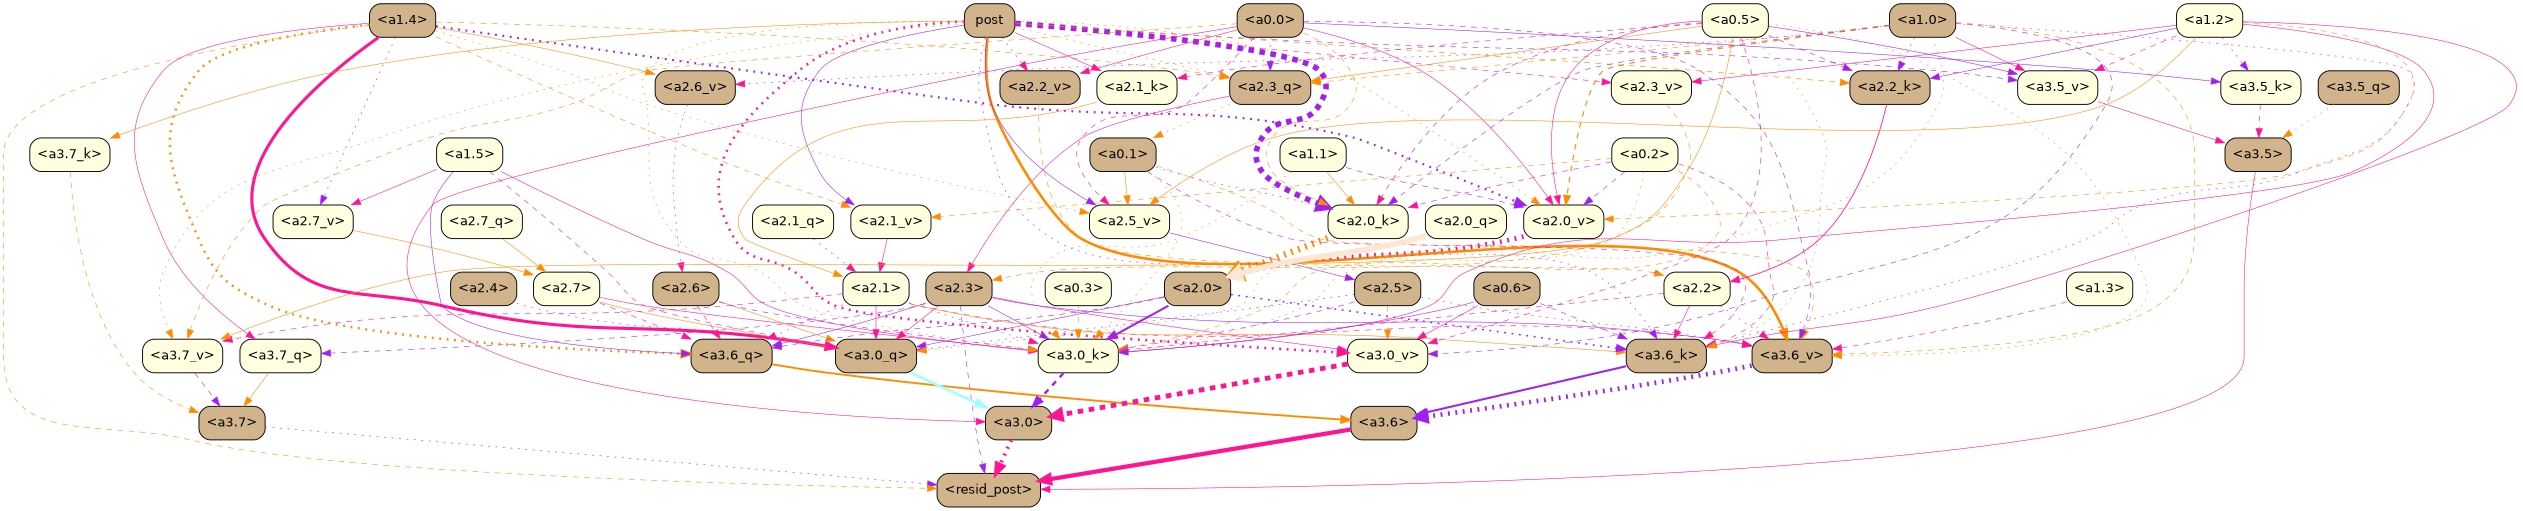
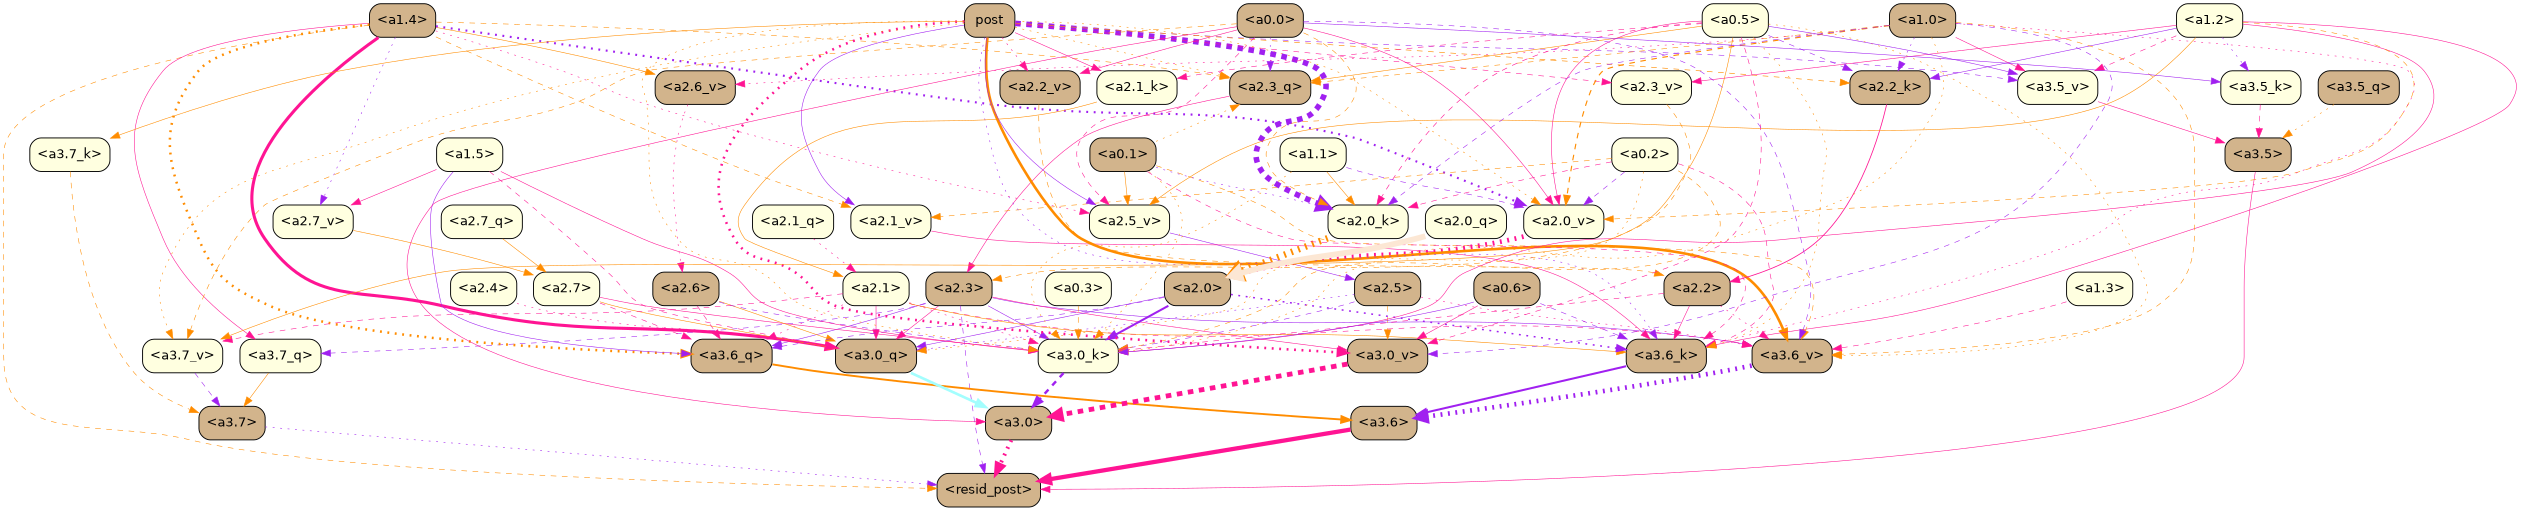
(1191, 121) -> (1194, 125)
(754, 136) -> (754, 136)
(885, 251) -> (1279, 246)
(484, 289) -> (484, 289)
(1697, 289) -> (1697, 289)
(1388, 356) -> (1388, 356)
